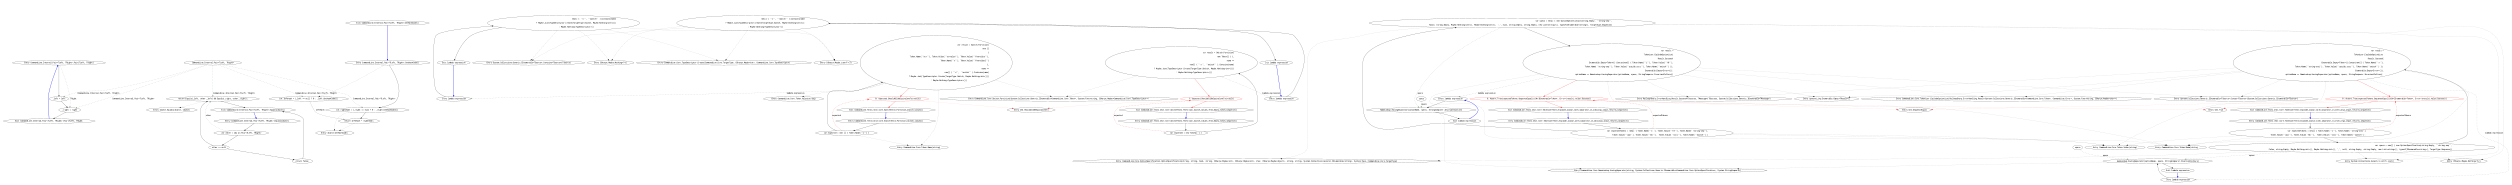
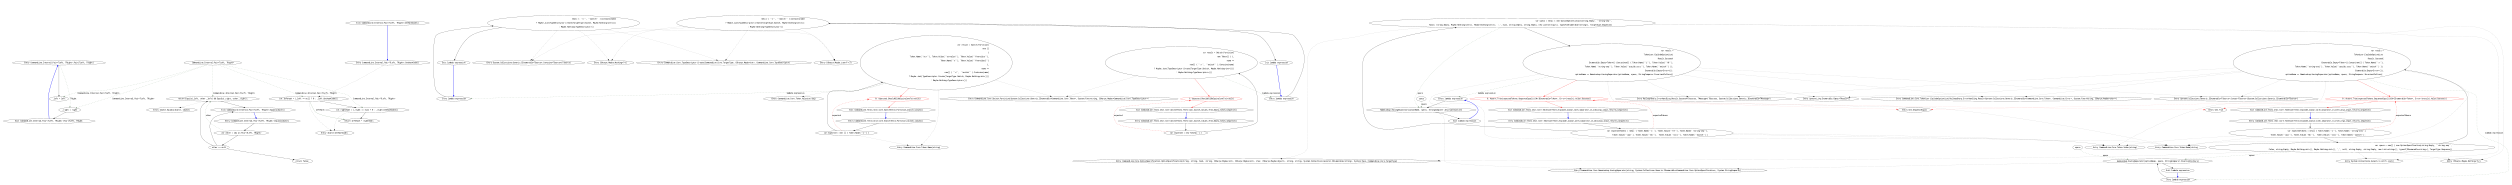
(399, 91) -> (337, 104)
(64, 104) -> none
(1031, 110) -> none
(347, 127) -> (316, 118)
(304, 128) -> (211, 121)
